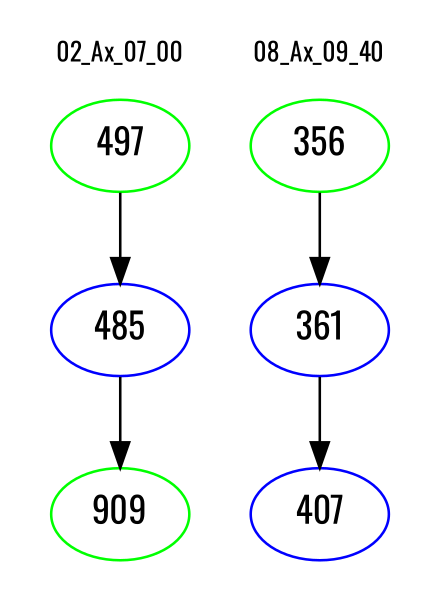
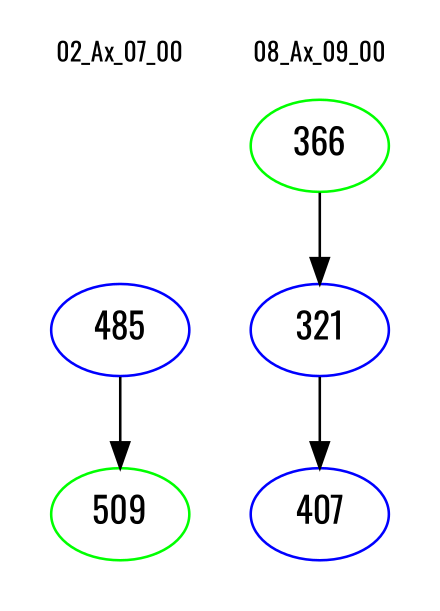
(320, 55) -> (320, 55)
(120, 146) -> none
(320, 146) -> (320, 146)
(320, 330) -> (320, 330)
(120, 514) -> (120, 514)
